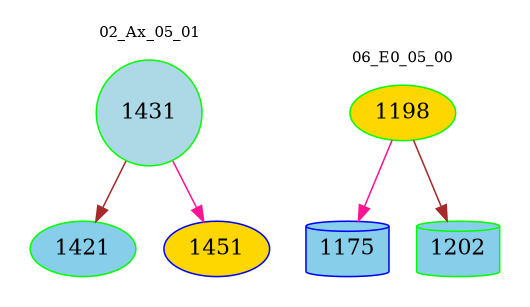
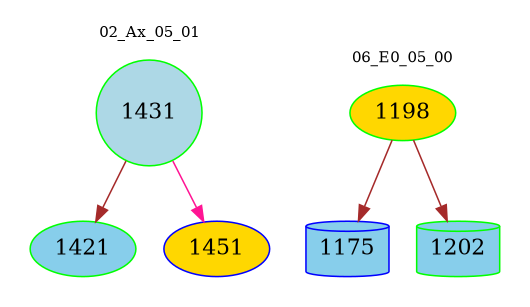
(378, 173) -> (378, 173)
